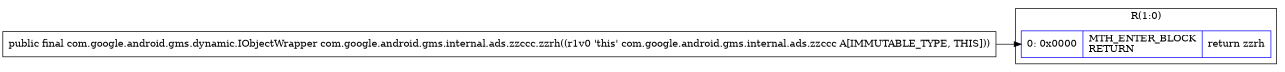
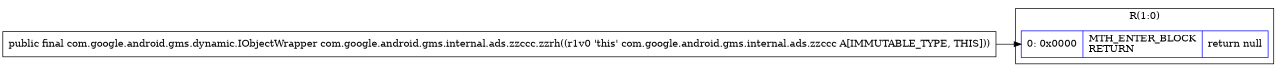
(1237, 44) -> (1235, 44)
